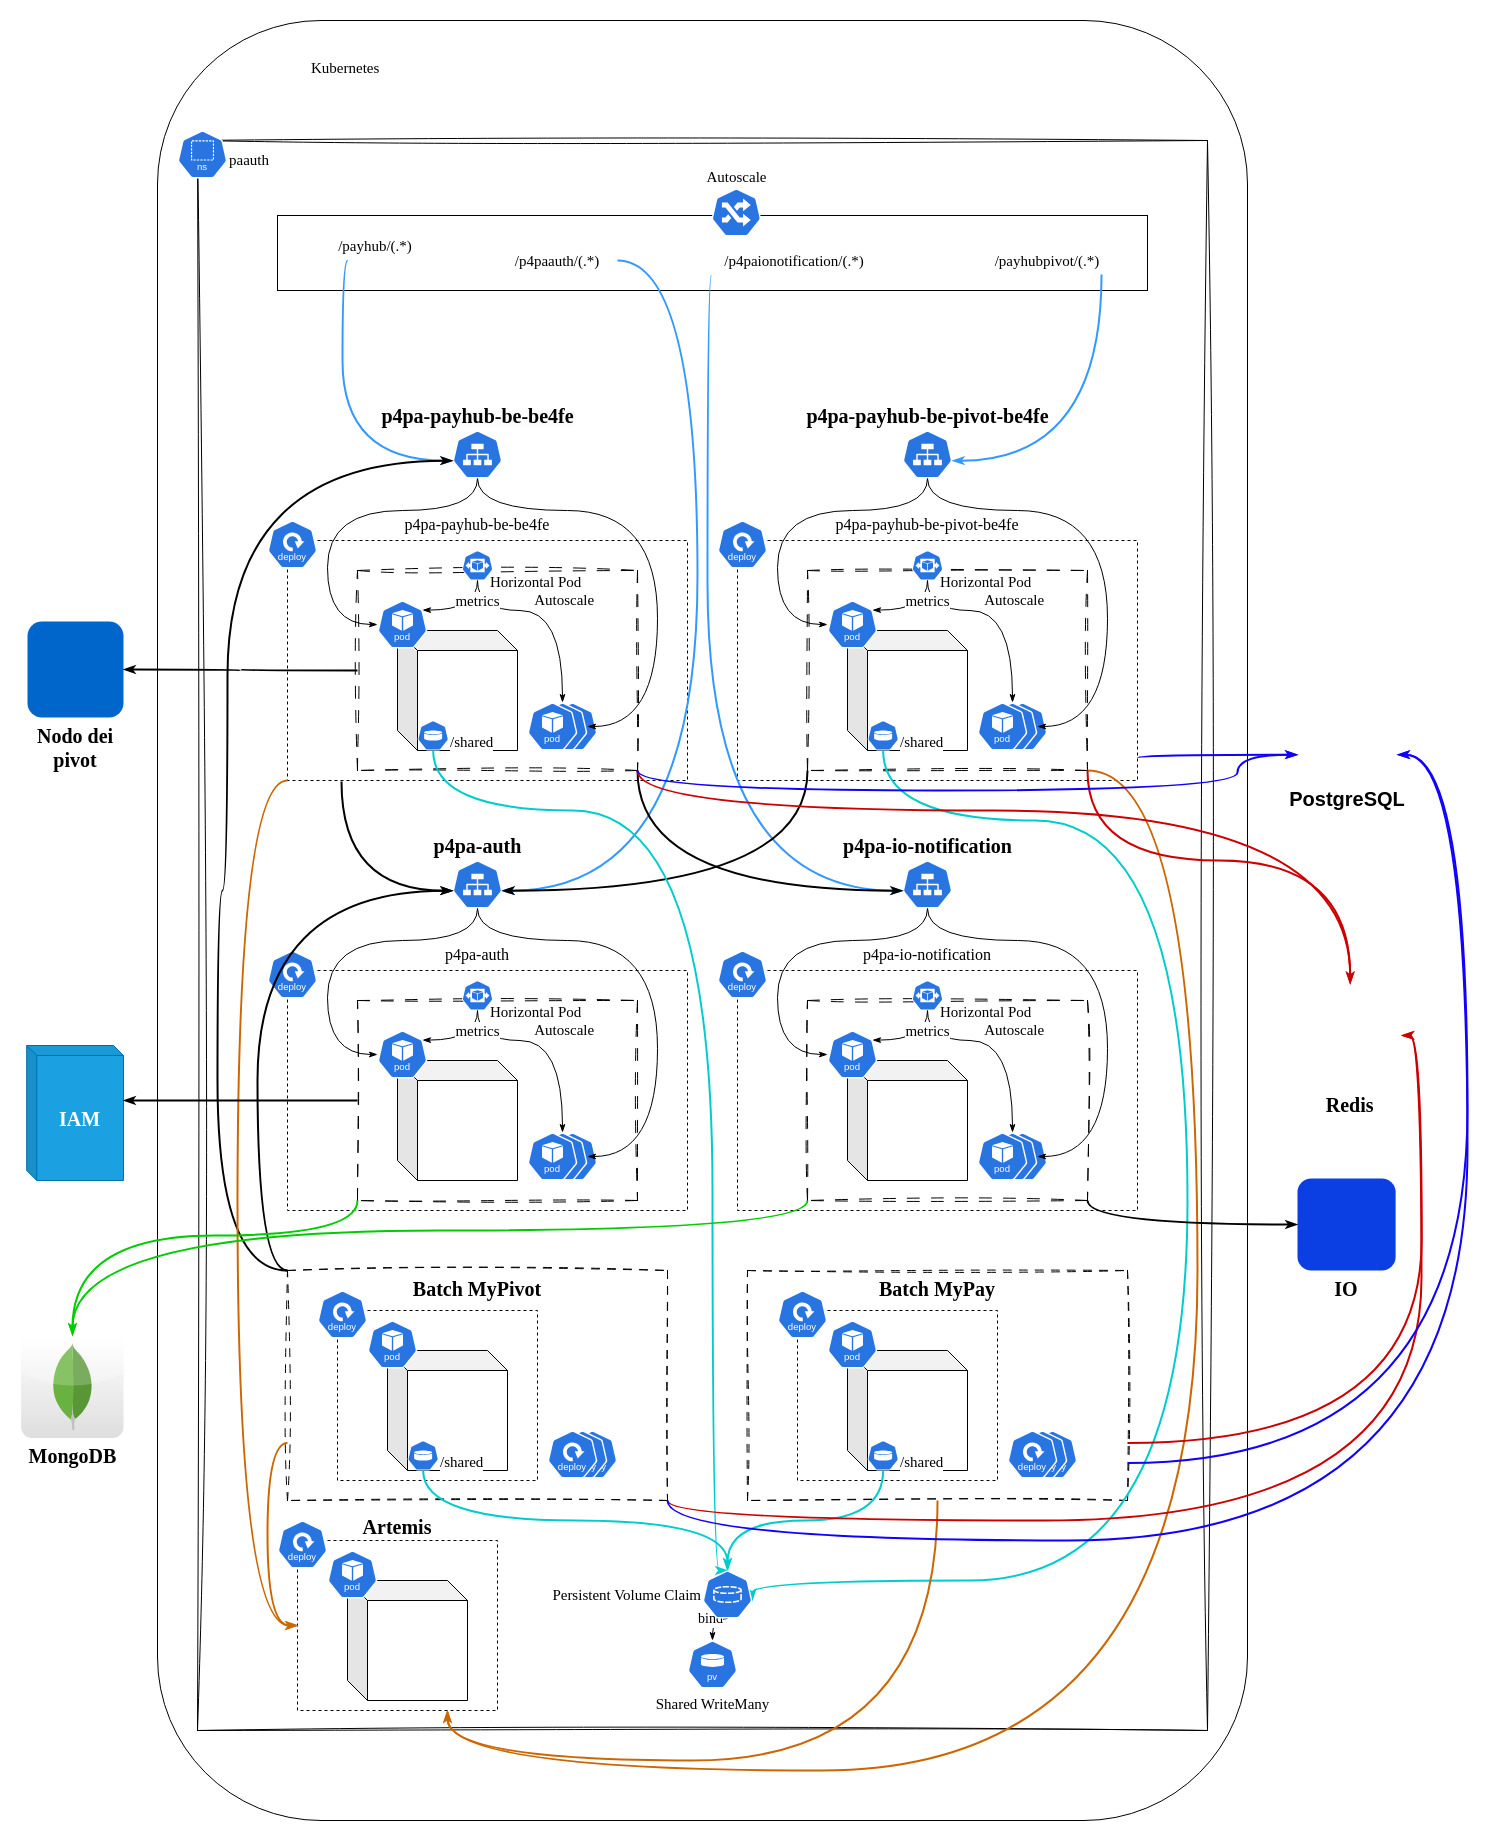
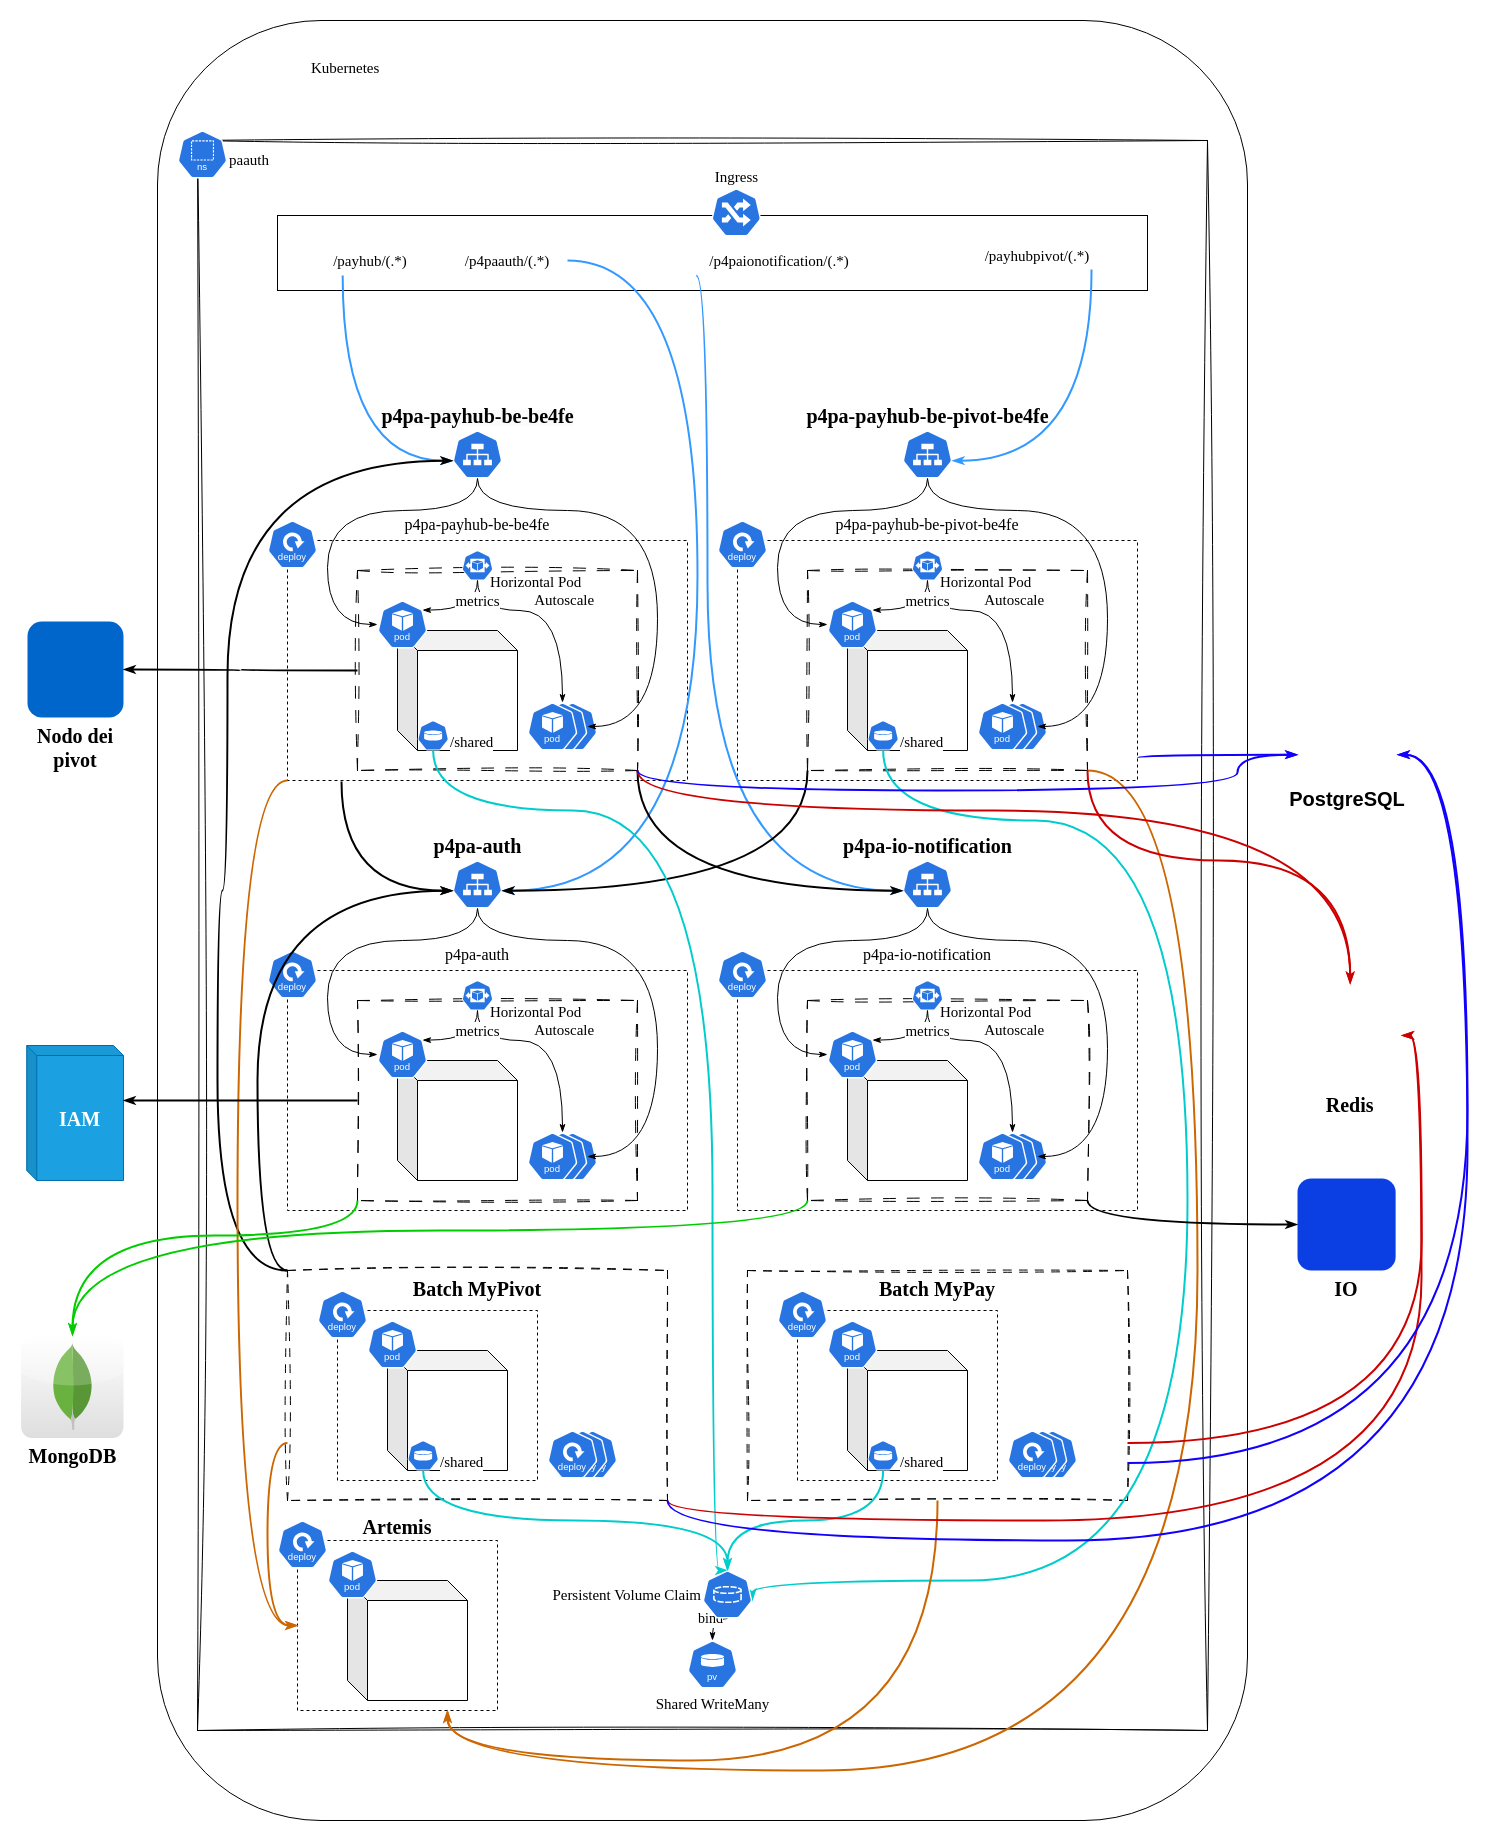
(737, 177) -> (737, 177)
(375, 246) -> (370, 261)
(558, 261) -> (508, 261)
(794, 261) -> (779, 261)
(1048, 261) -> (1038, 256)
